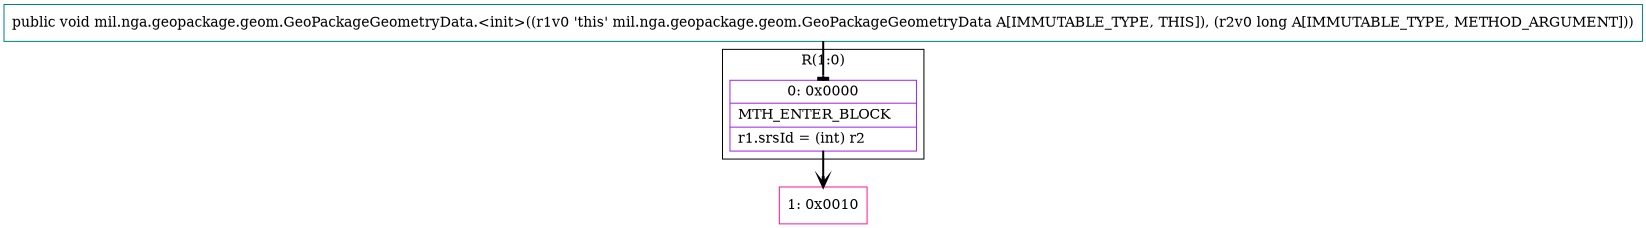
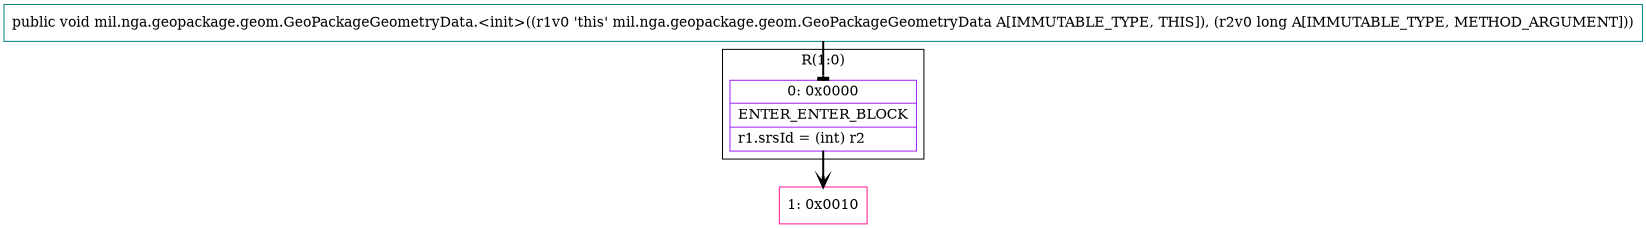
(815, 115) -> (823, 115)
